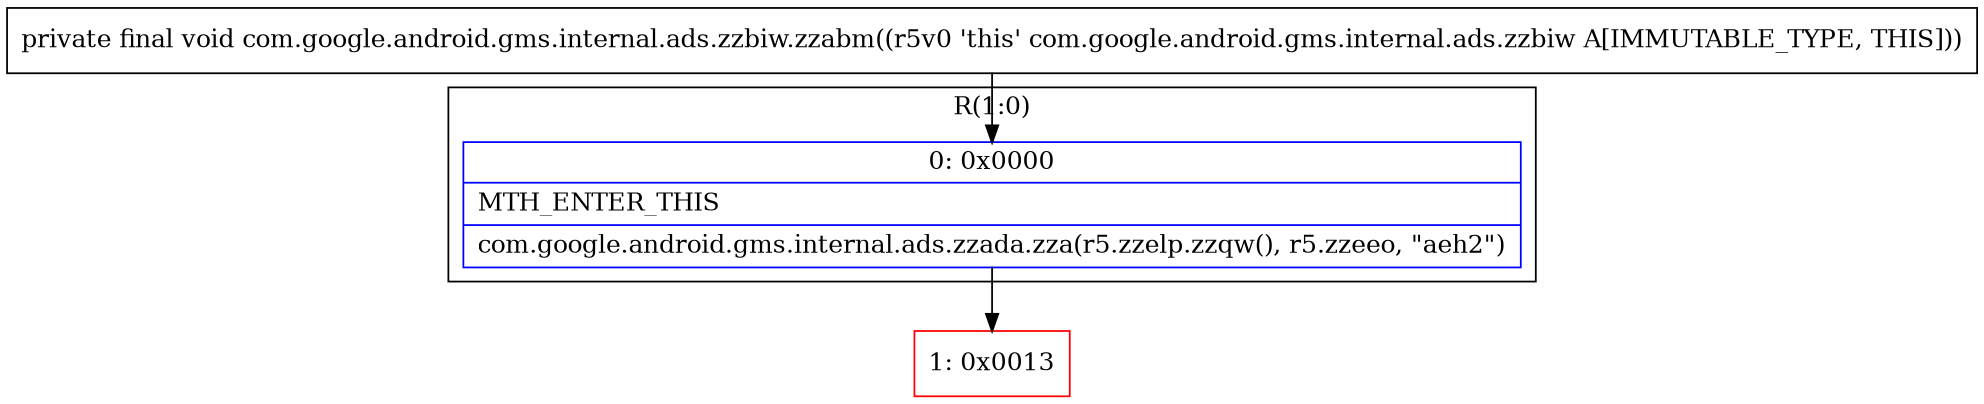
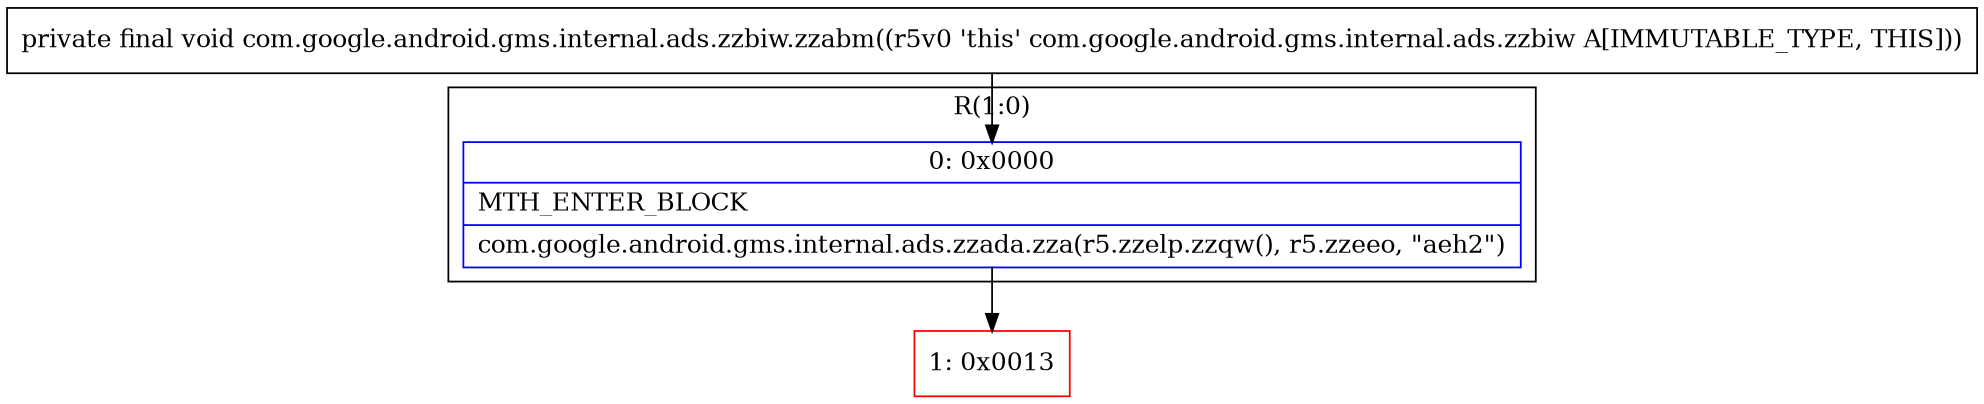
(599, 203) -> (613, 203)
